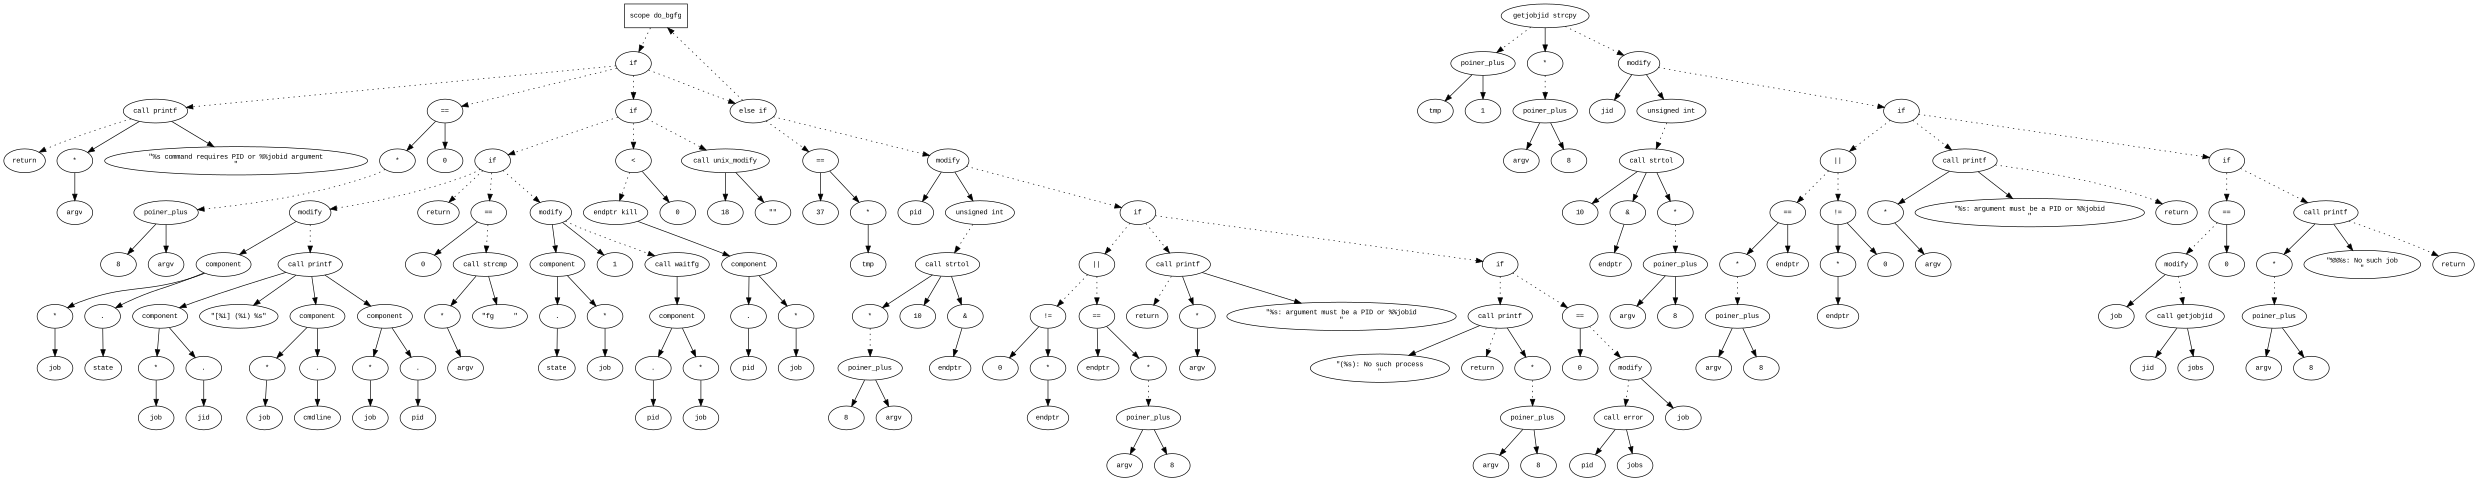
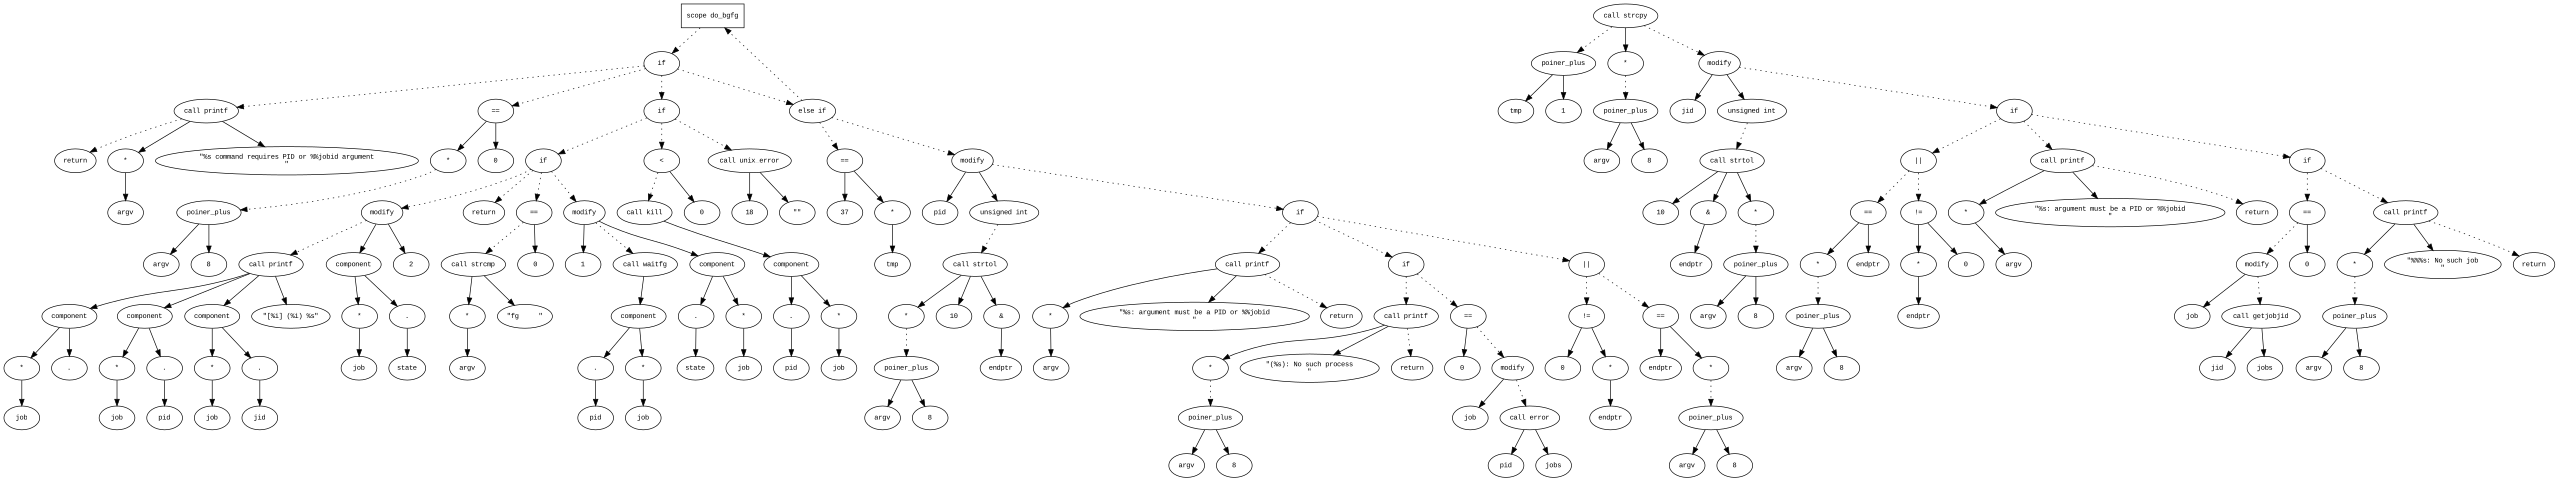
(1545, 16) -> (1626, 16)
(725, 161) -> (750, 161)
(616, 213) -> (645, 213)
none -> (411, 264)
(317, 418) -> none
